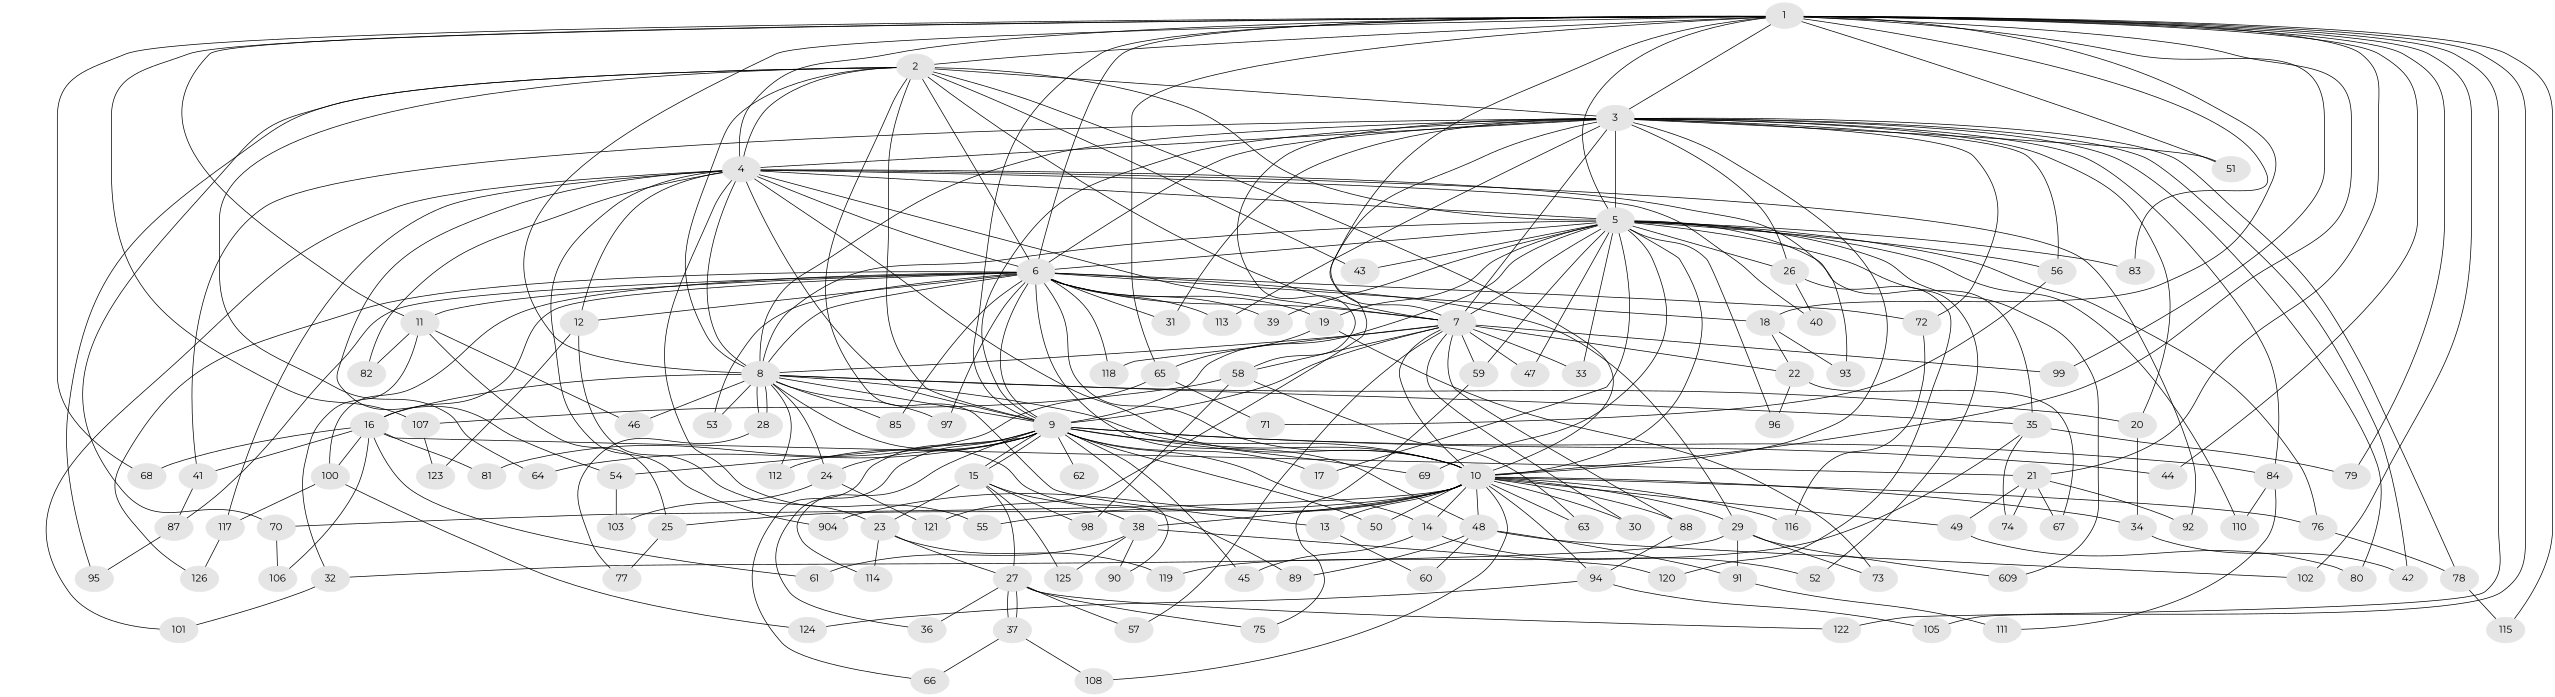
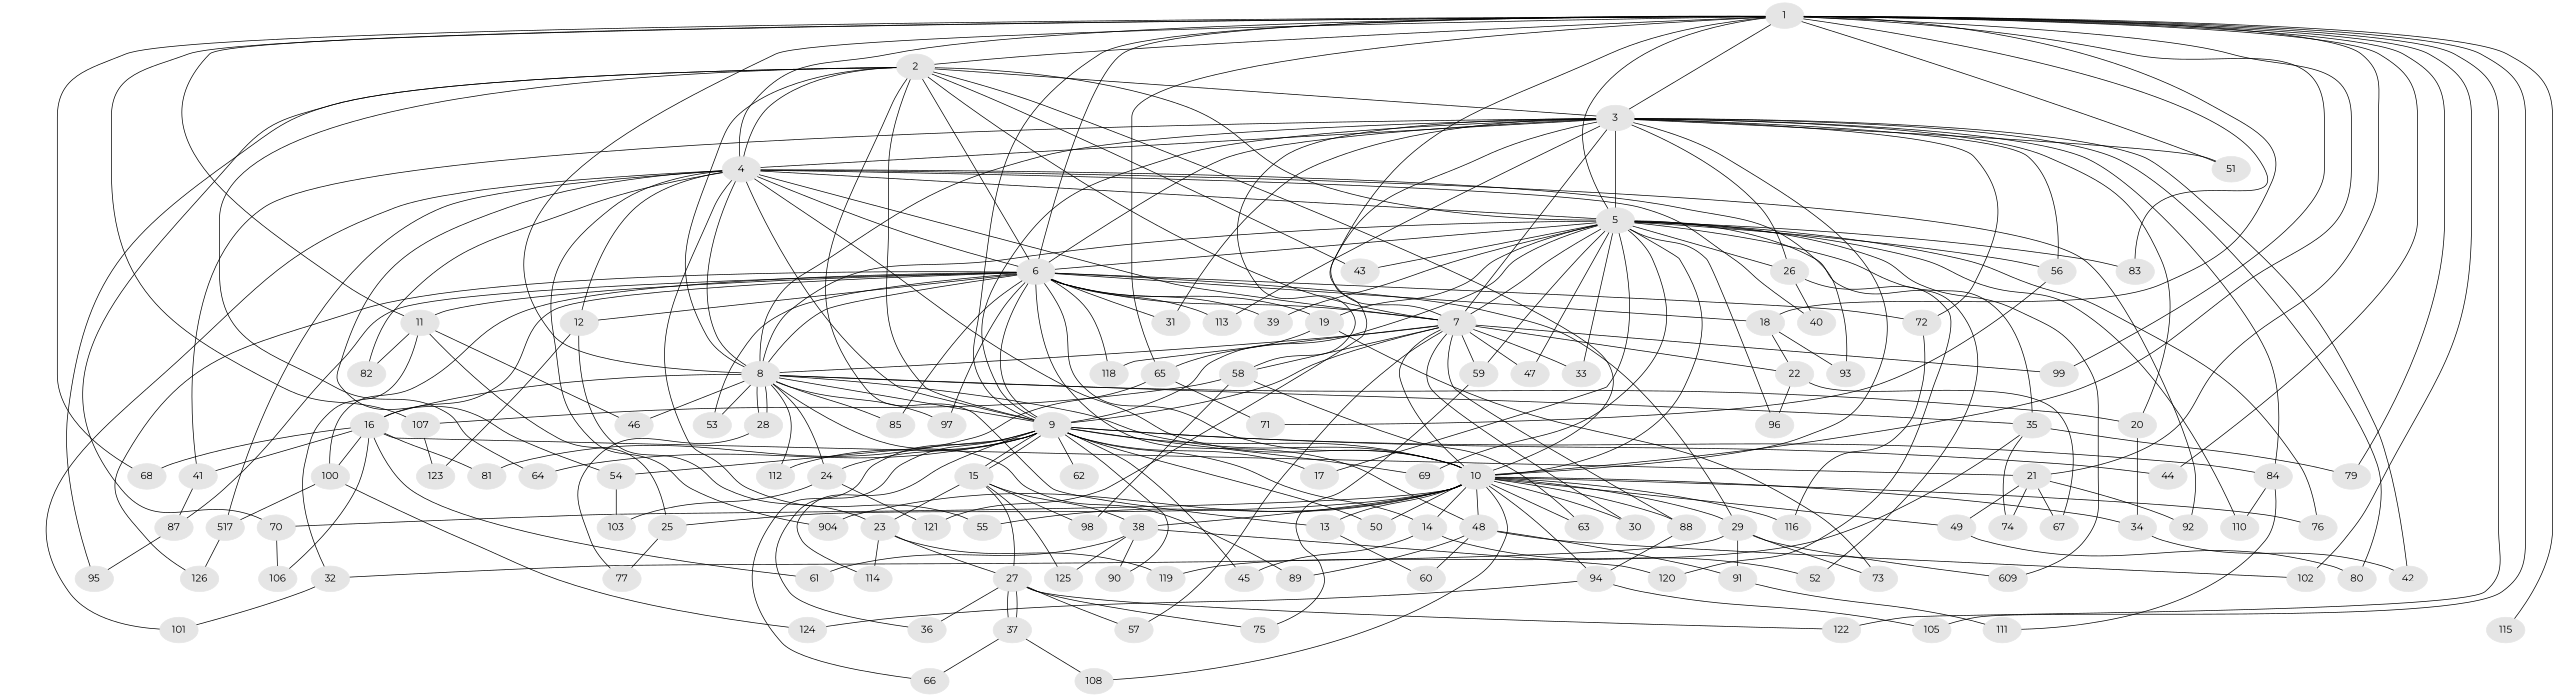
(225, 528) -> (225, 528)
(2459, 579) -> none
